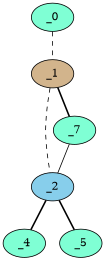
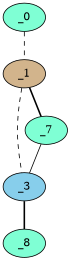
(53, 187) -> (24, 187)
(24, 243) -> (24, 243)
(81, 243) -> none
